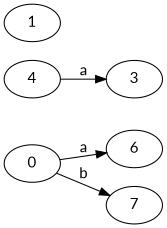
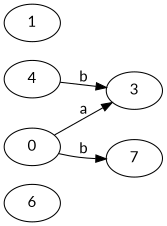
(83, 71) -> (83, 78)
(78, 157) -> (79, 121)
